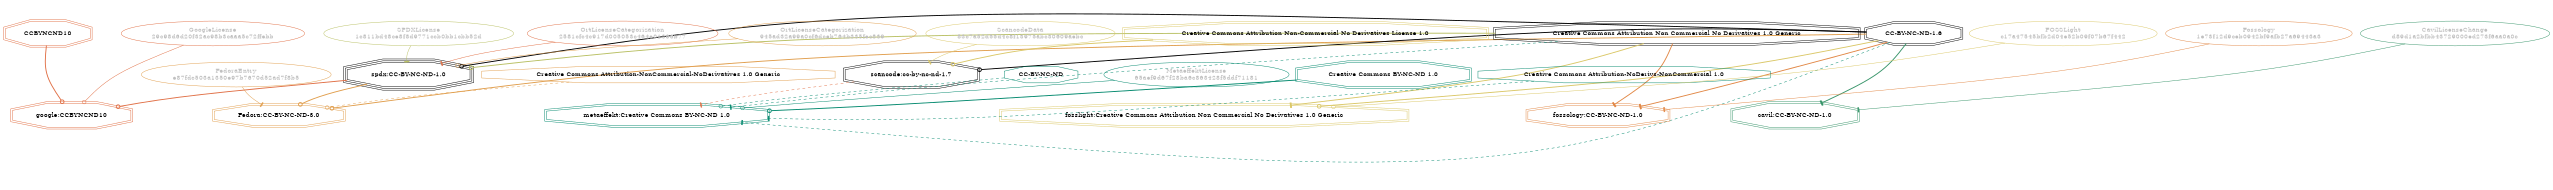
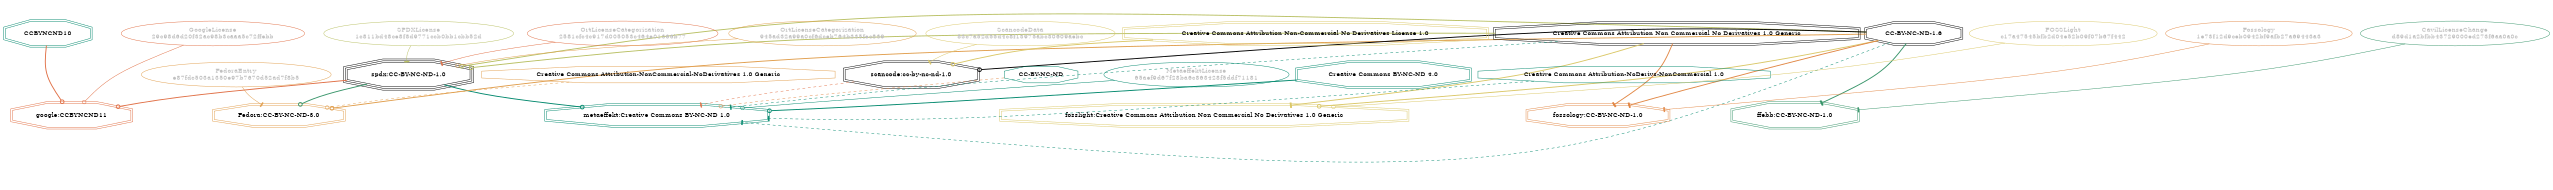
(1163, 15) -> (1163, 15)
(48, 33) -> (48, 33)
(1783, 70) -> (1754, 72)
(911, 75) -> (911, 75)
(1383, 75) -> (1383, 75)
(334, 92) -> (334, 92)
(835, 93) -> (835, 93)
none -> (512, 99)
(72, 115) -> (72, 115)
(1795, 115) -> (1795, 115)
